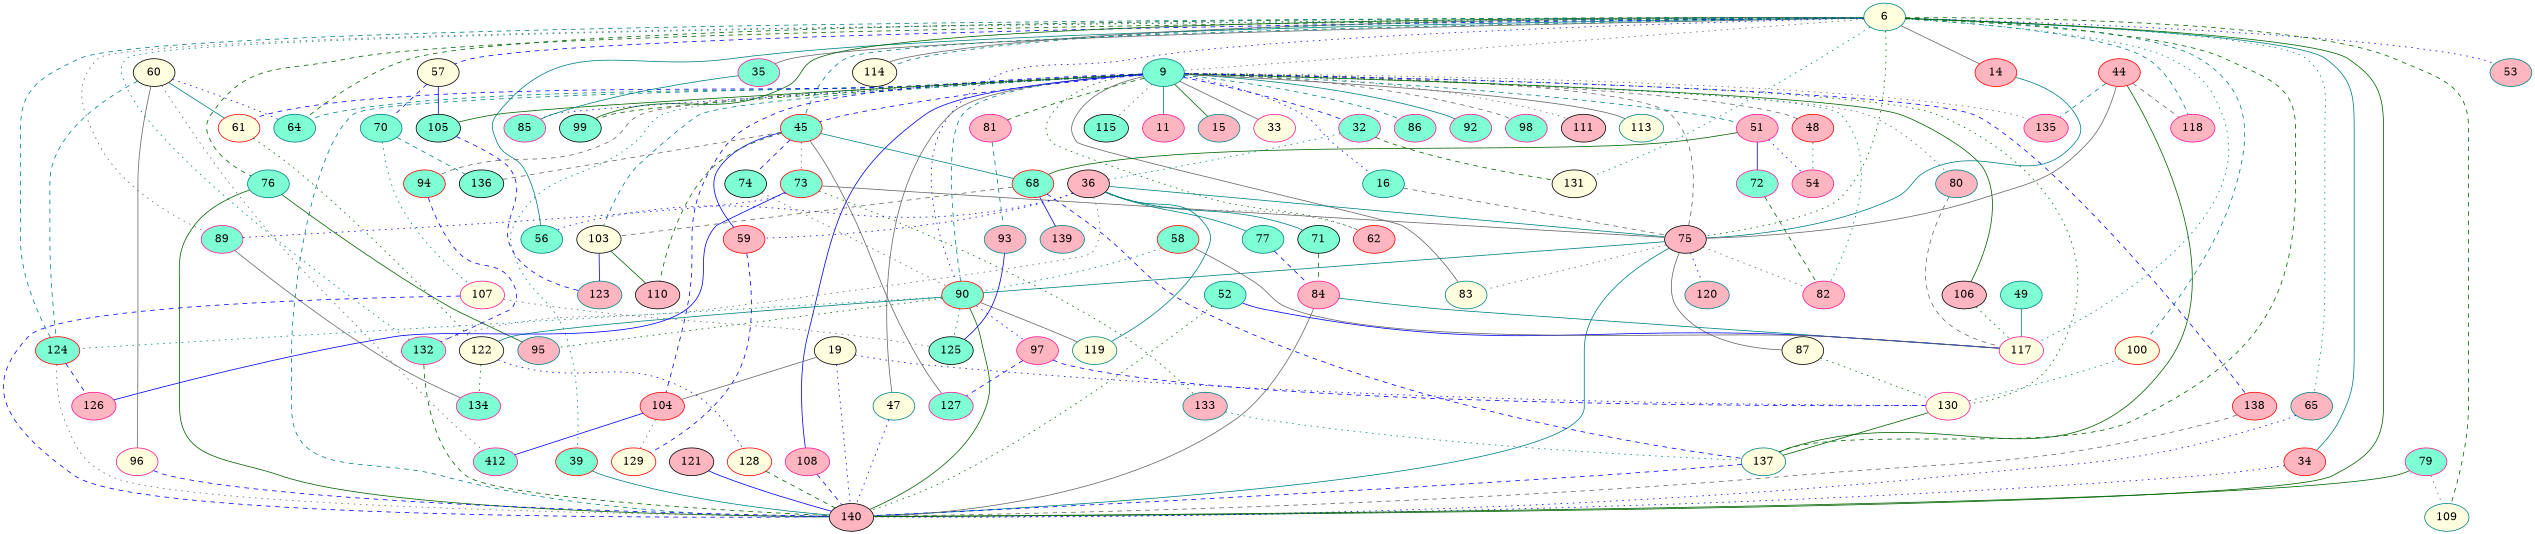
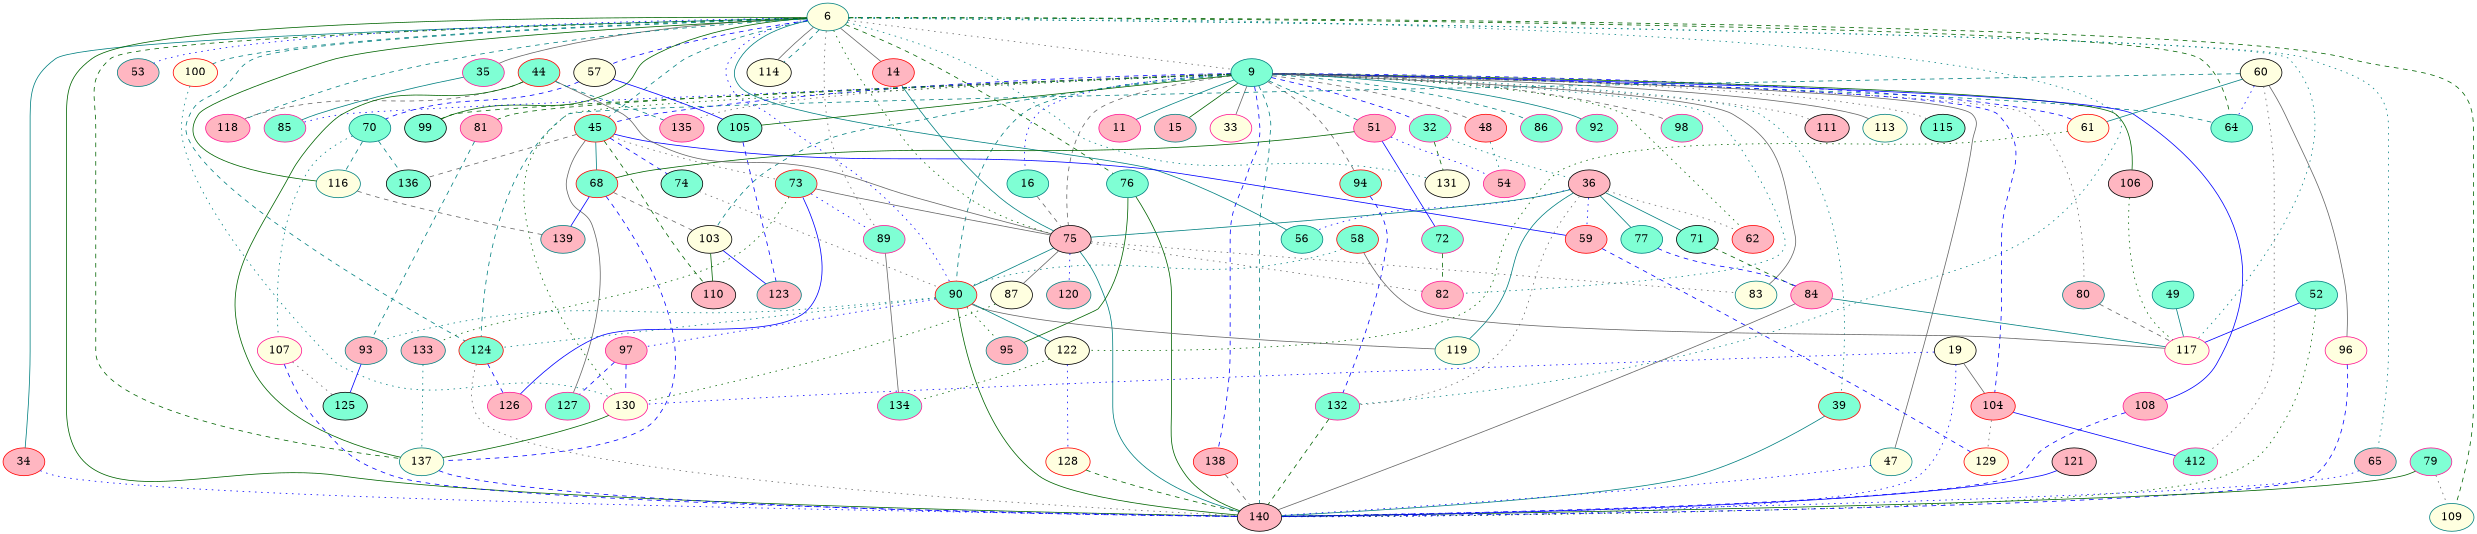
(2119, 73) -> (539, 73)
none -> (338, 184)
(957, 323) -> (657, 312)
